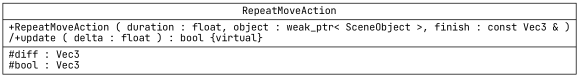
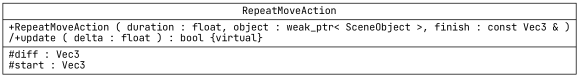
(44, 66) -> (47, 66)
